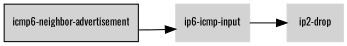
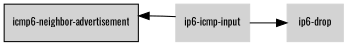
(315, 23) -> (315, 23)
(152, 30) -> (162, 16)
